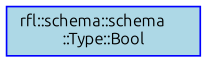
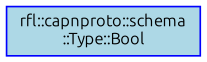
(103, 31) -> (103, 31)
